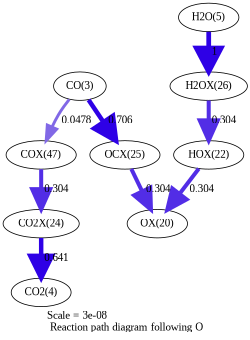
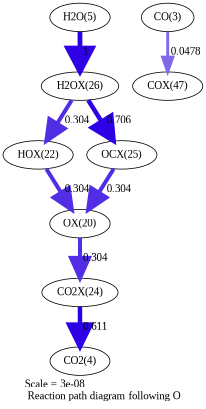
(96, 111) -> (95, 111)
(41, 179) -> (80, 248)
(55, 258) -> (94, 327)
